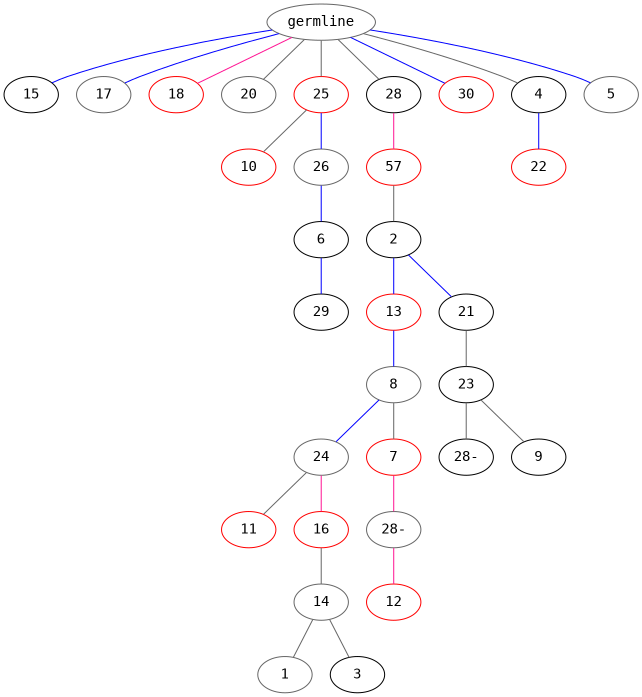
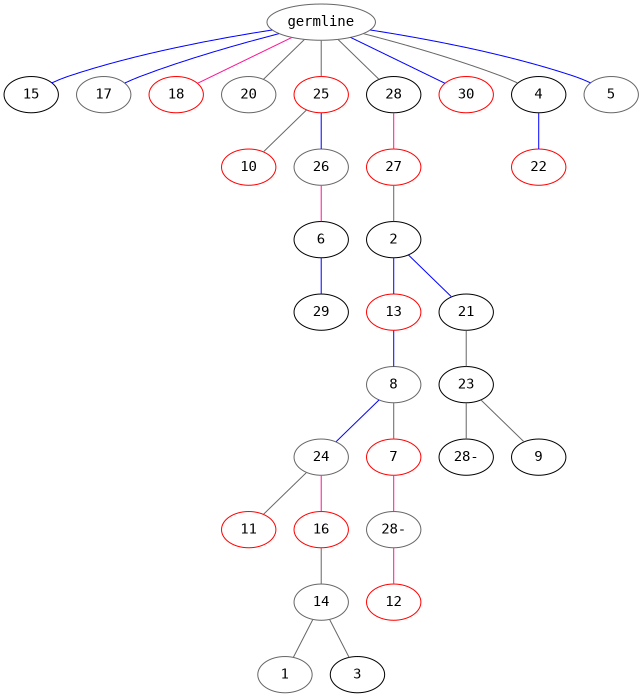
(394, 167) -> (394, 167)
(321, 204) -> (321, 204)
